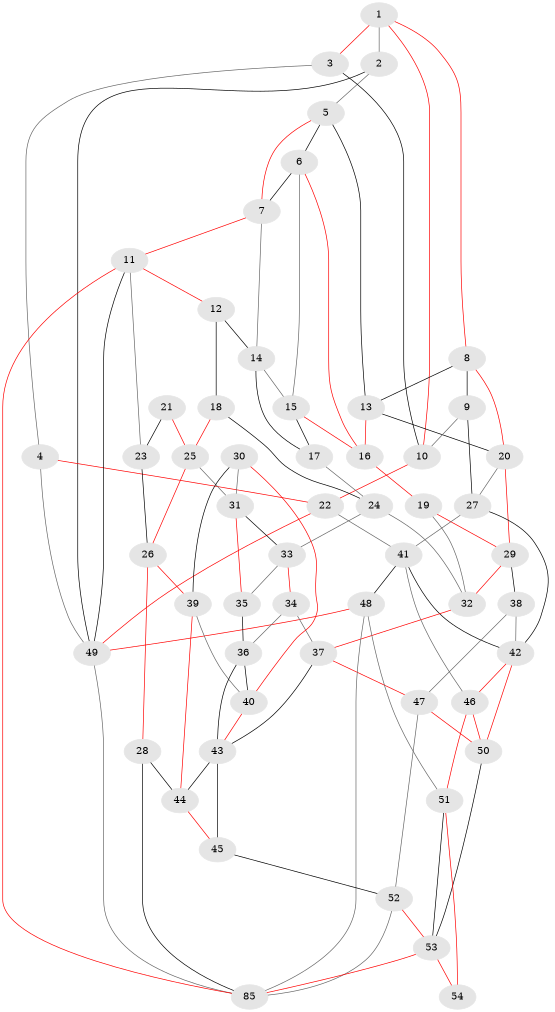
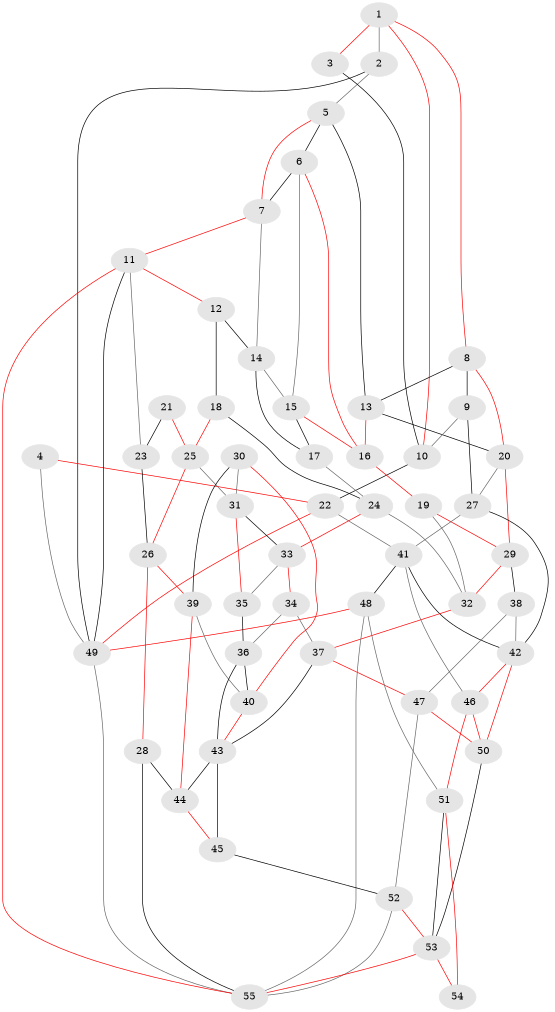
(29, 141) -> none
(374, 481) -> (374, 481)
(331, 531) -> (331, 531)
(250, 997) -> (250, 997)
